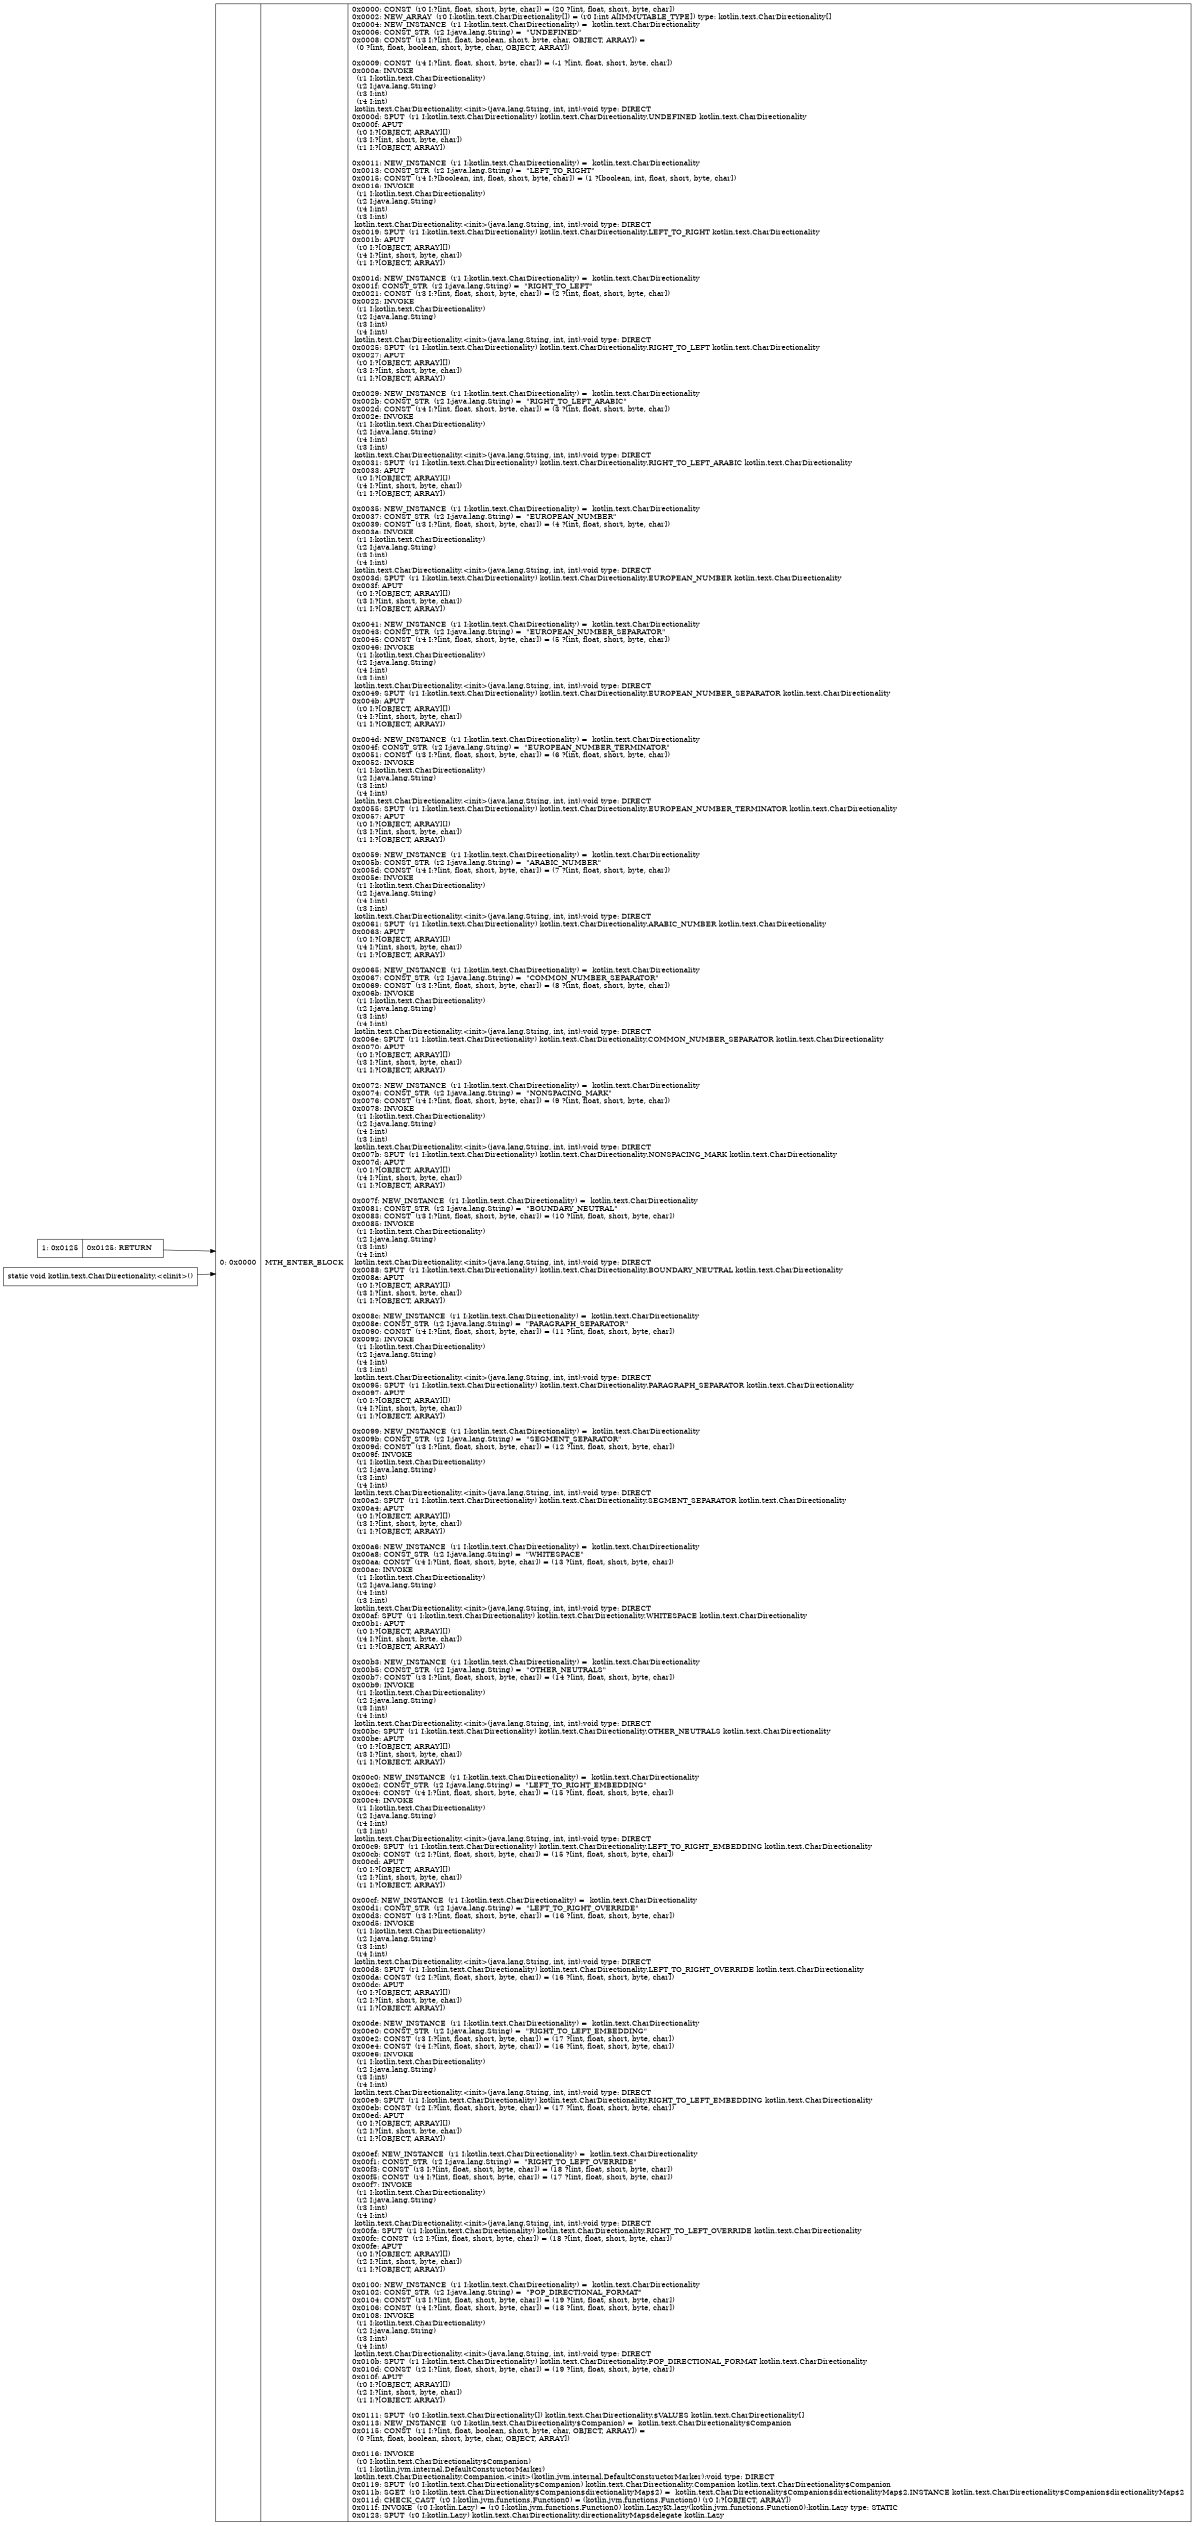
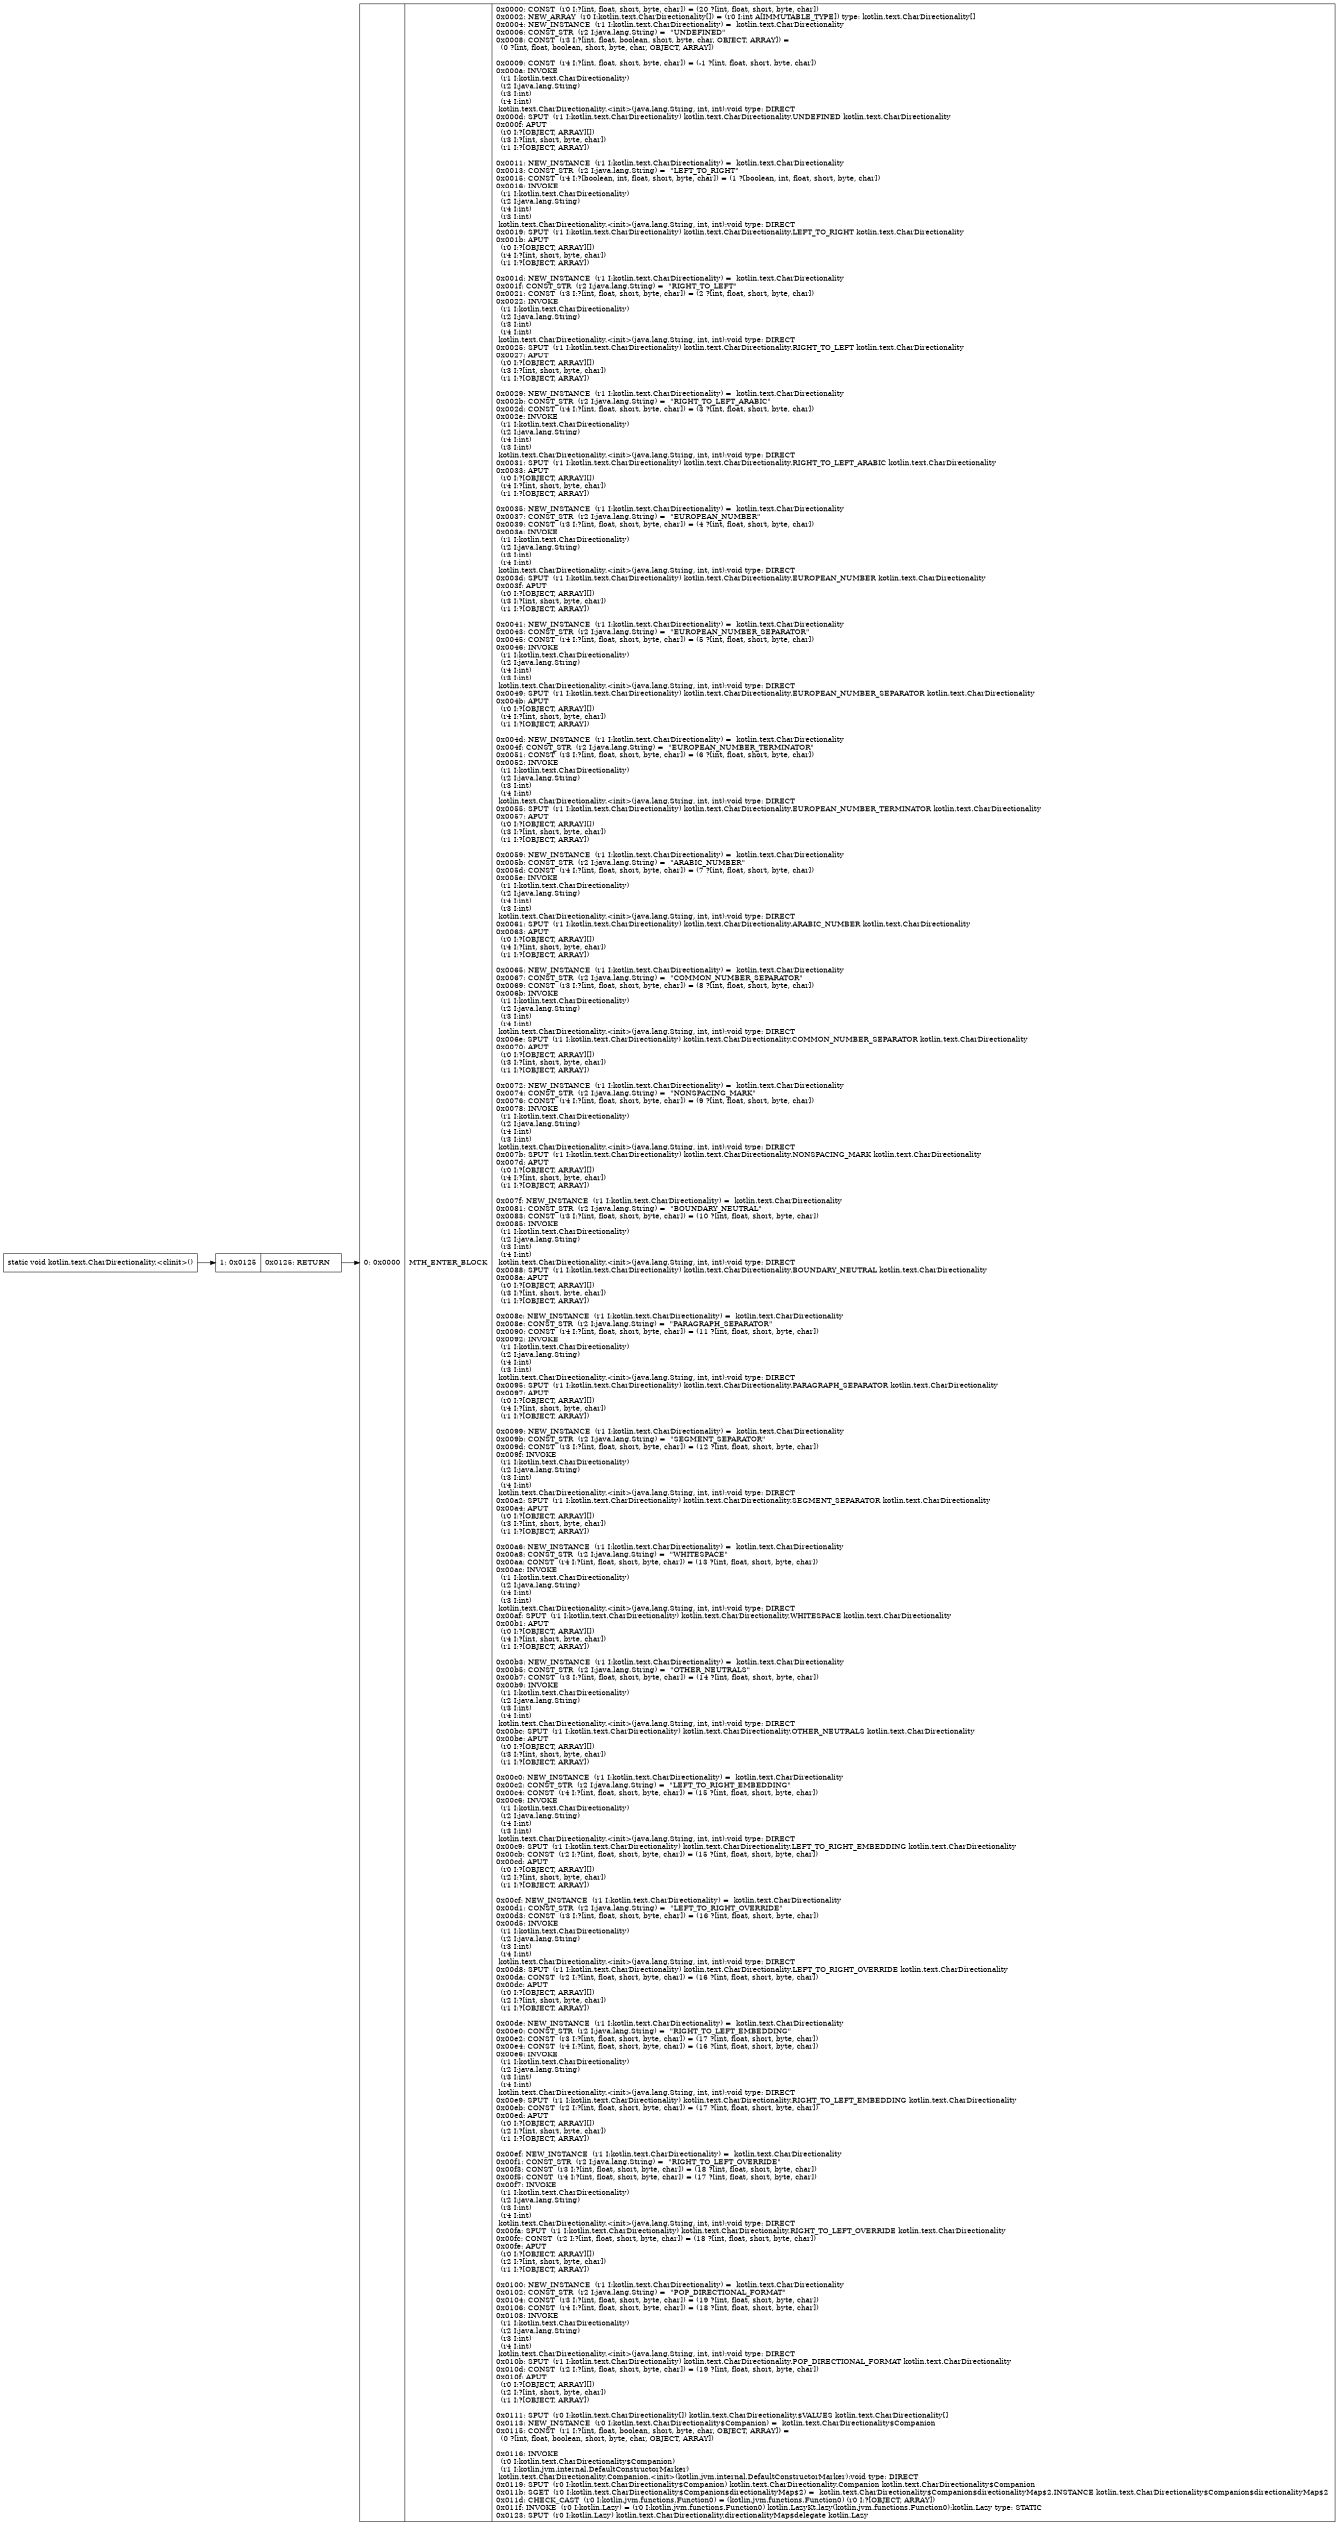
(204, 1274) -> (204, 1263)
(385, 1801) -> (529, 1801)
